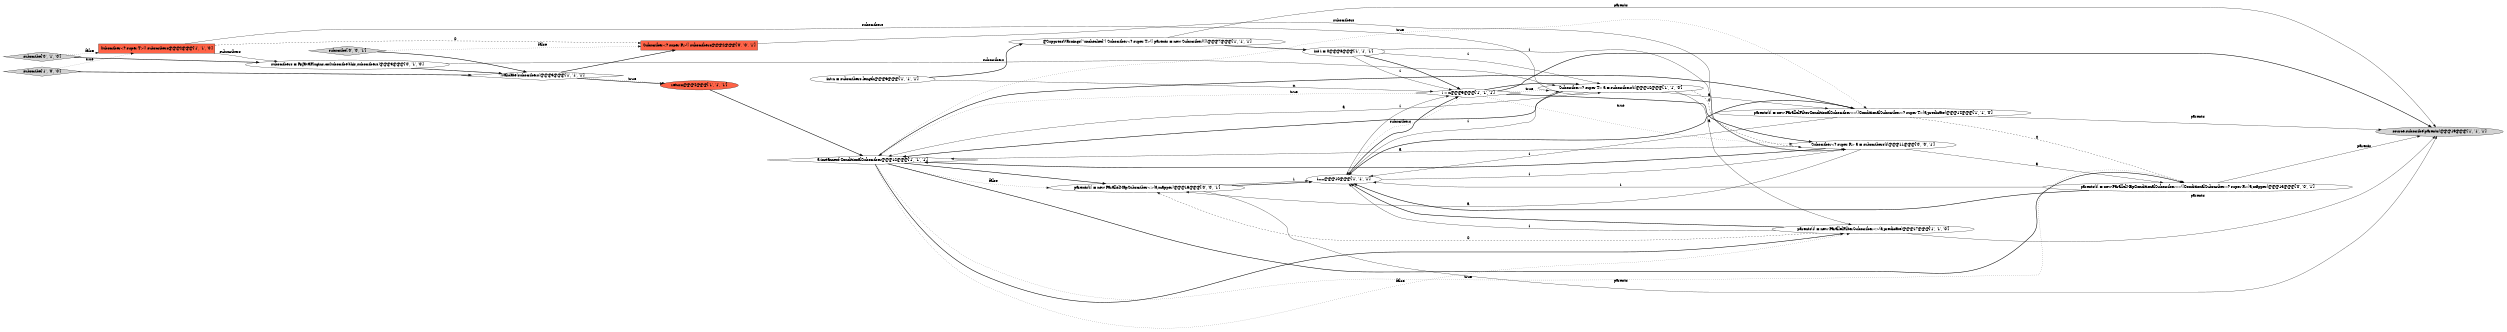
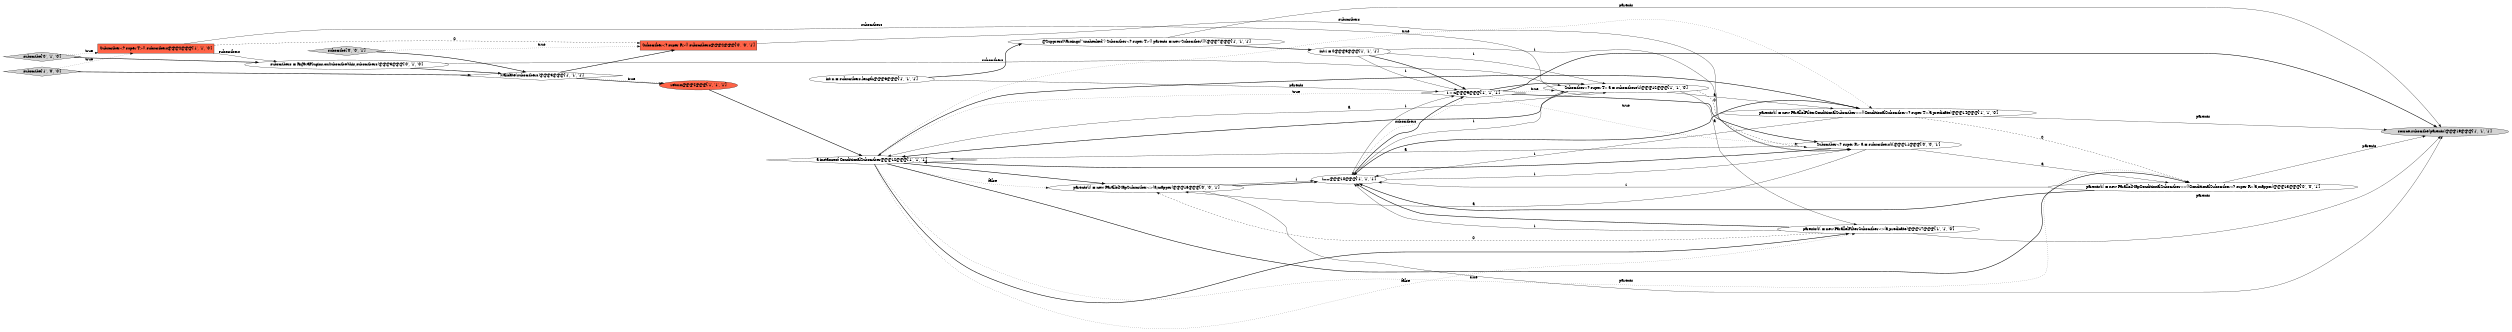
(542, 45) -> (542, 45)
(90, 51) -> (89, 51)
(1294, 86) -> (1296, 85)
